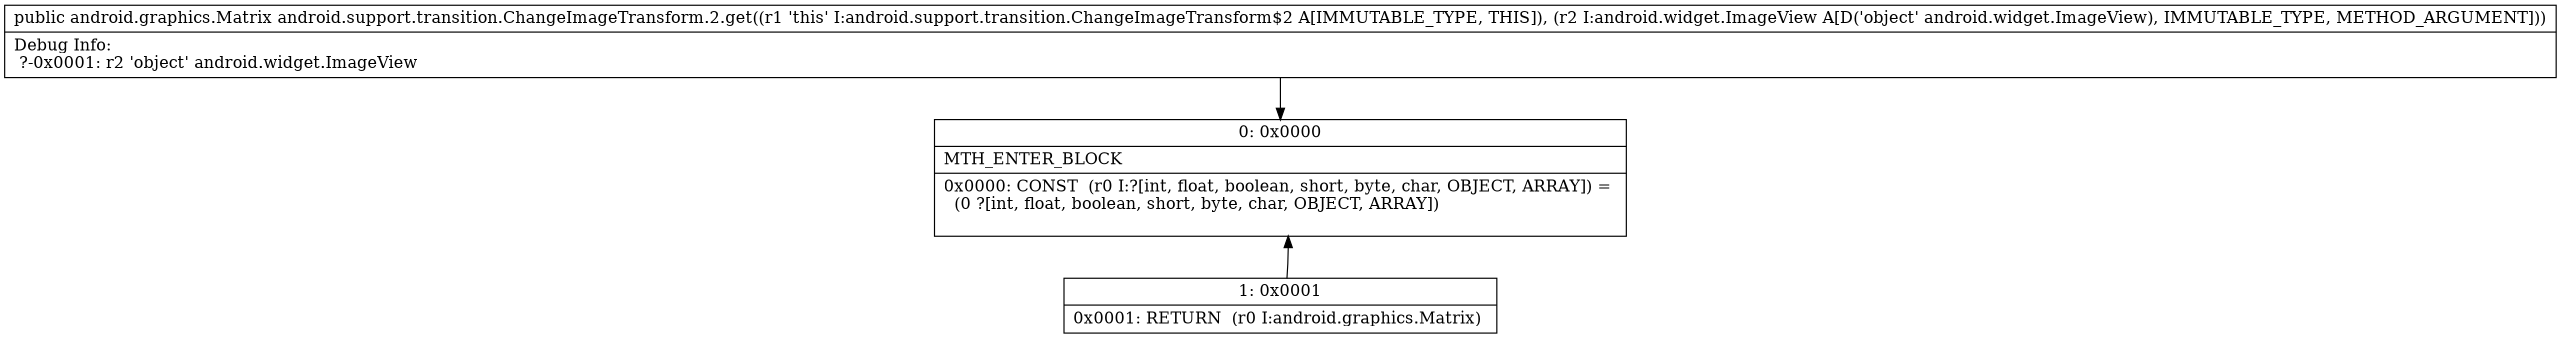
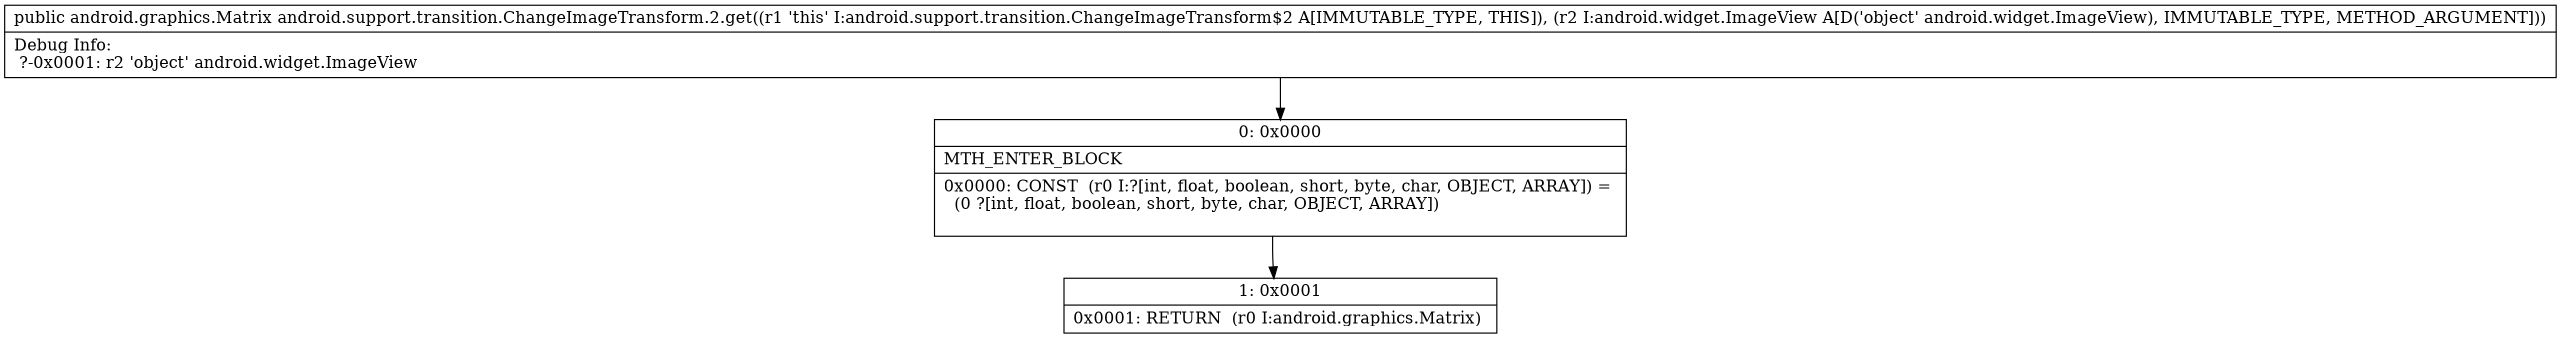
(1288, 263) -> (1273, 251)
